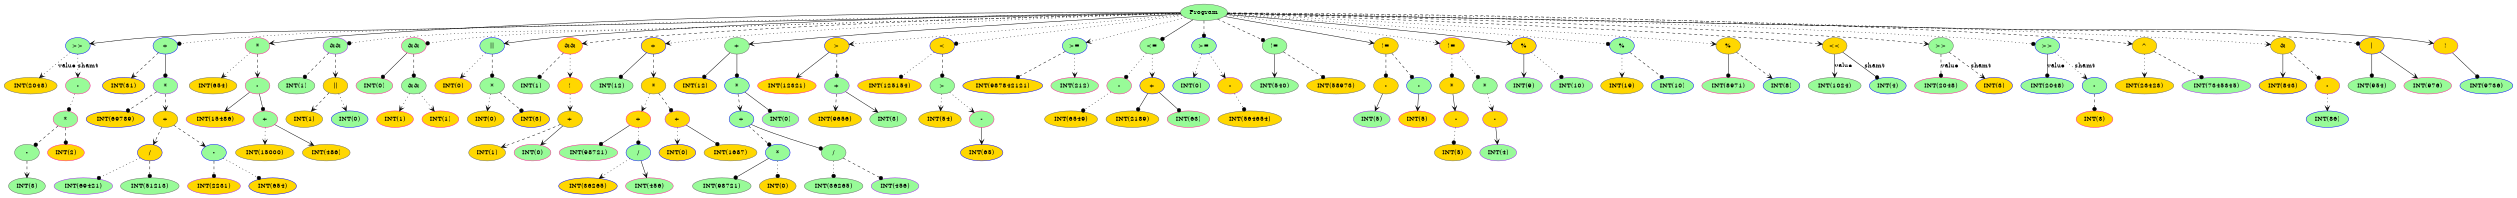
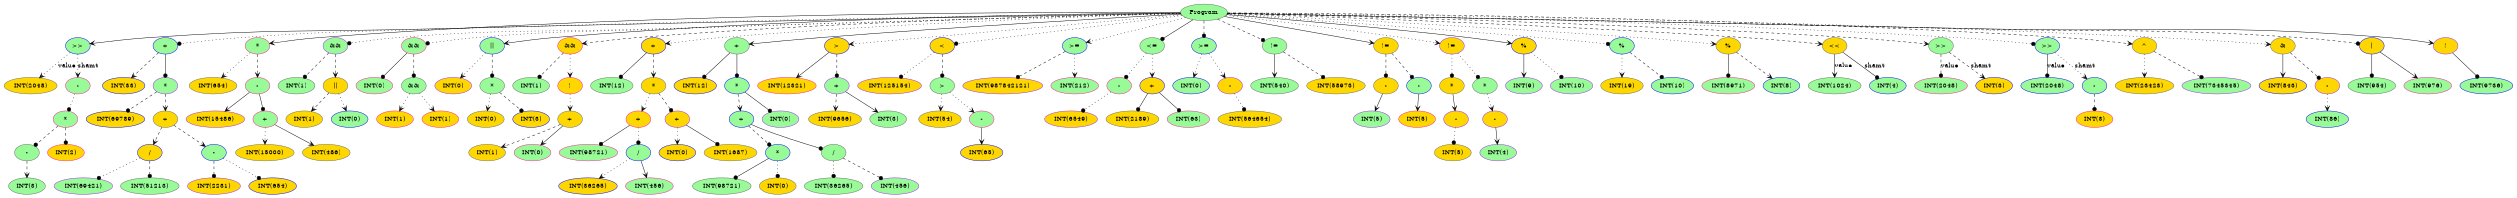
(124, 86) -> (124, 86)
(1003, 86) -> (1003, 86)
(1071, 119) -> (1071, 119)
